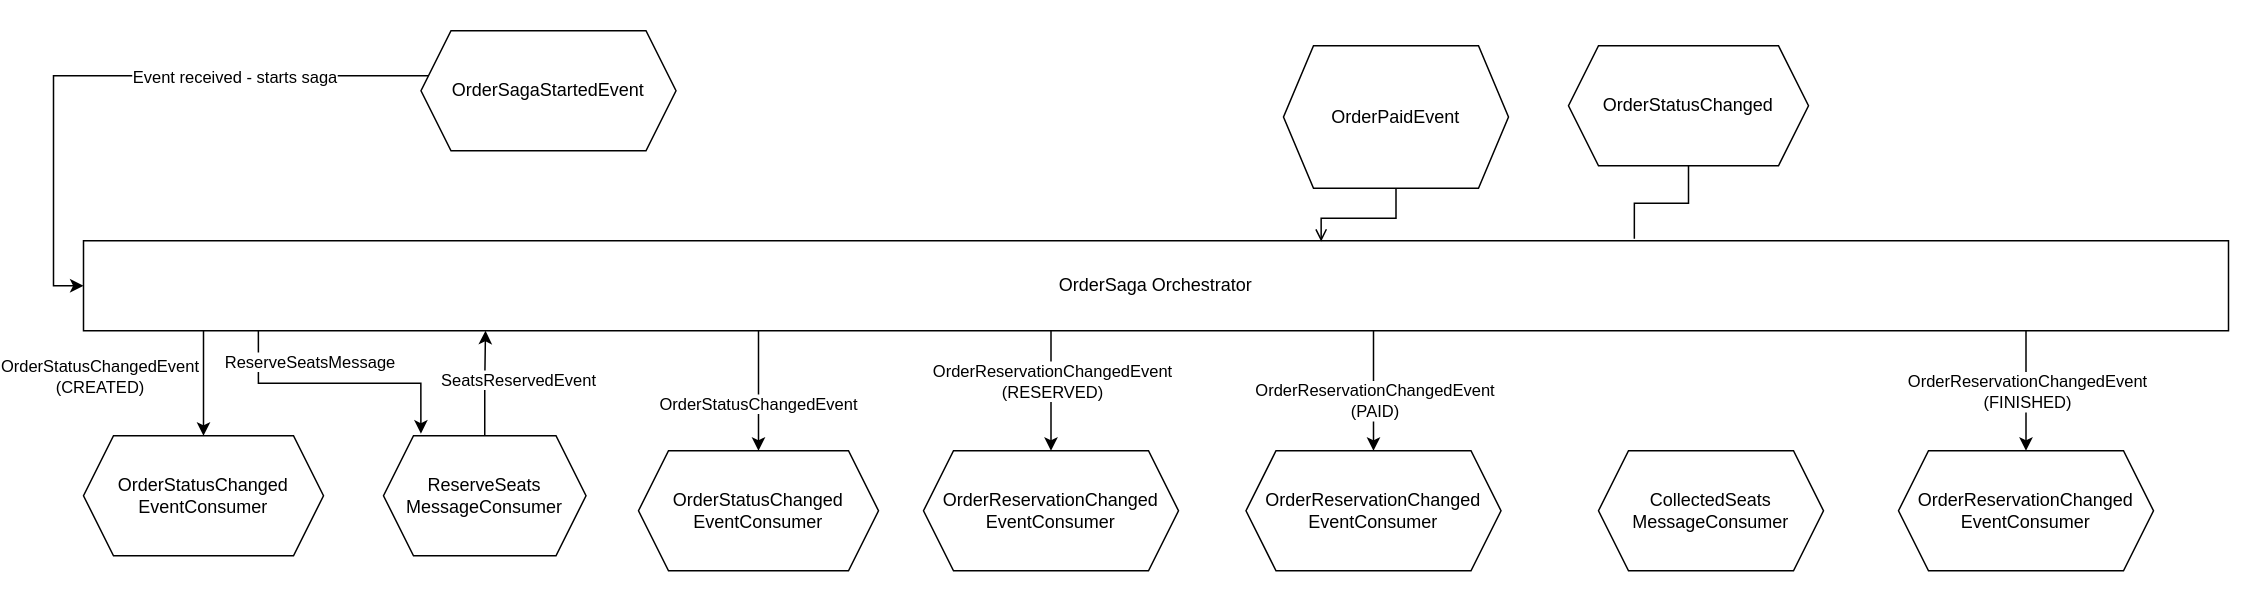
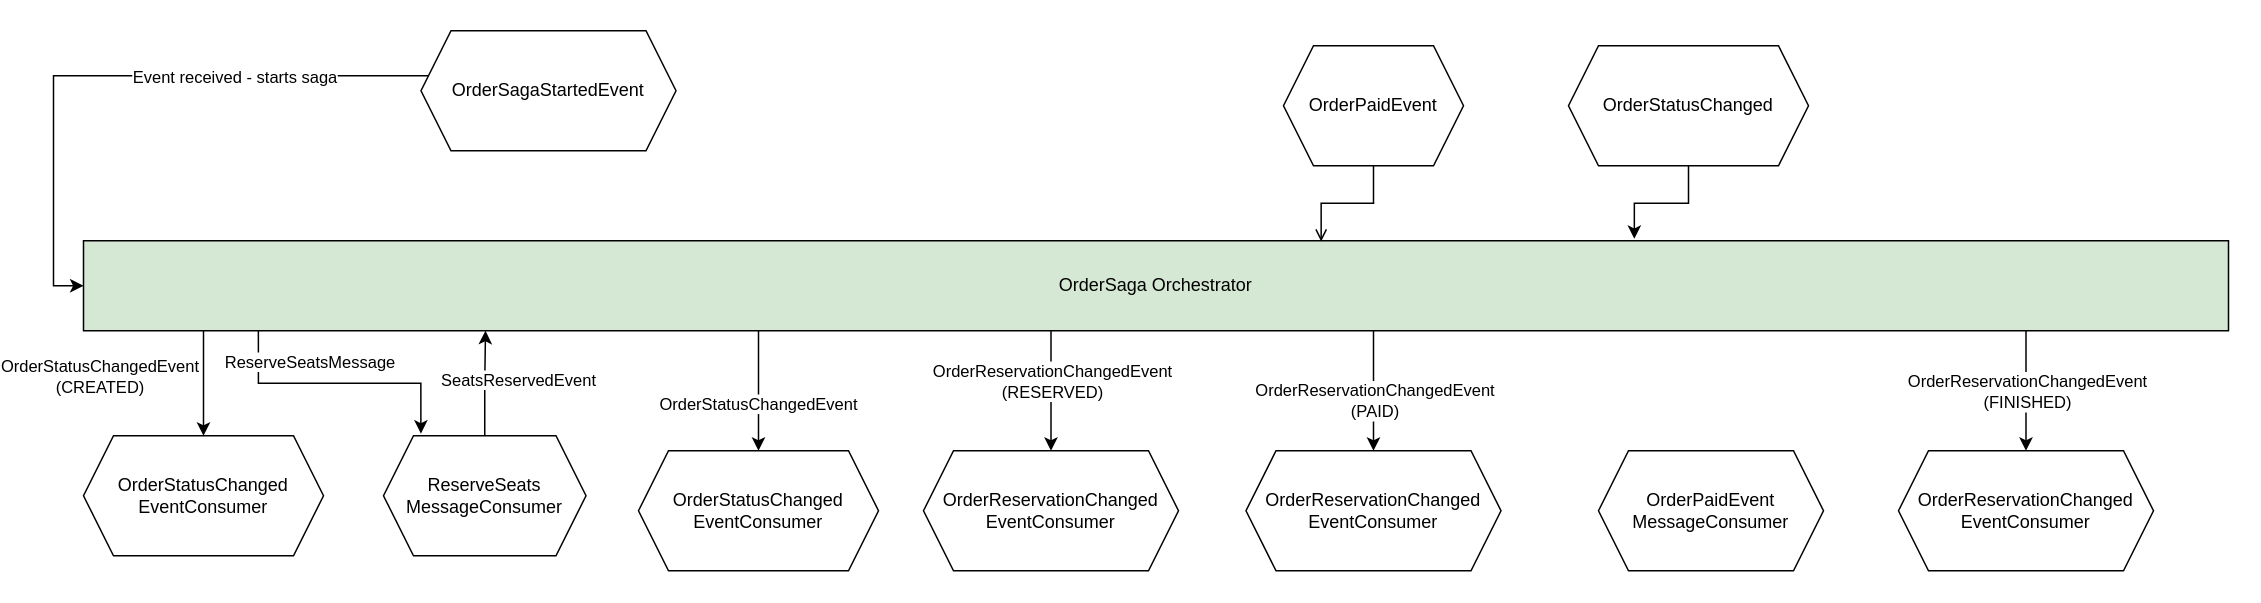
(1396, 117) -> (1373, 106)
(1634, 231) -> (1634, 227)
(1156, 286) -> (1156, 286)
(1711, 511) -> (1711, 511)
